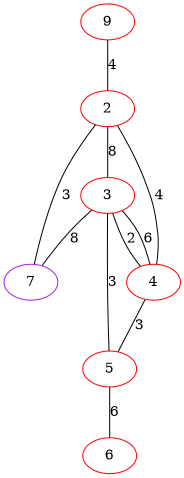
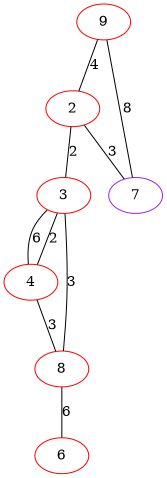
(113, 152) -> (74, 152)
(149, 192) -> none
(65, 236) -> (120, 109)
(110, 369) -> (62, 369)
